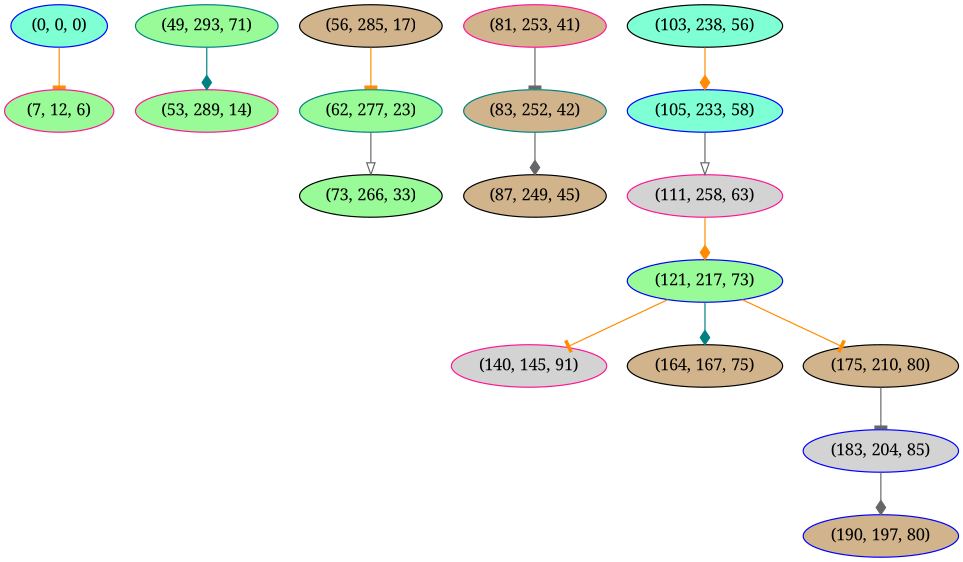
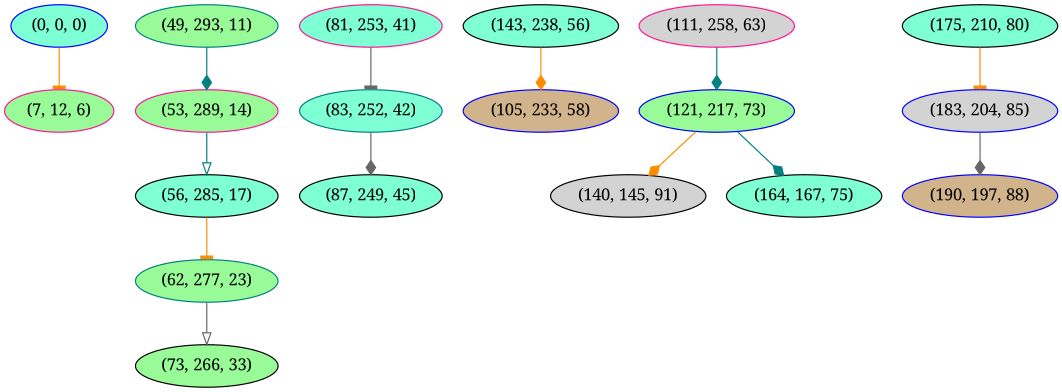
(207, 26) -> (207, 26)
(371, 26) -> (207, 196)
(535, 26) -> (371, 26)
(705, 26) -> (541, 26)
(535, 111) -> (371, 111)
(705, 111) -> (541, 111)
none -> (207, 148)
(705, 148) -> none
(535, 196) -> (371, 196)
(705, 232) -> (717, 62)
(620, 322) -> (678, 149)
(790, 322) -> none
(529, 366) -> (628, 196)
(705, 366) -> (804, 196)
(881, 366) -> (980, 26)
(881, 406) -> (980, 66)
(881, 536) -> (980, 196)
